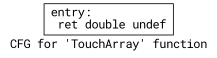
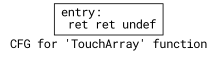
(109, 25) -> (109, 25)
